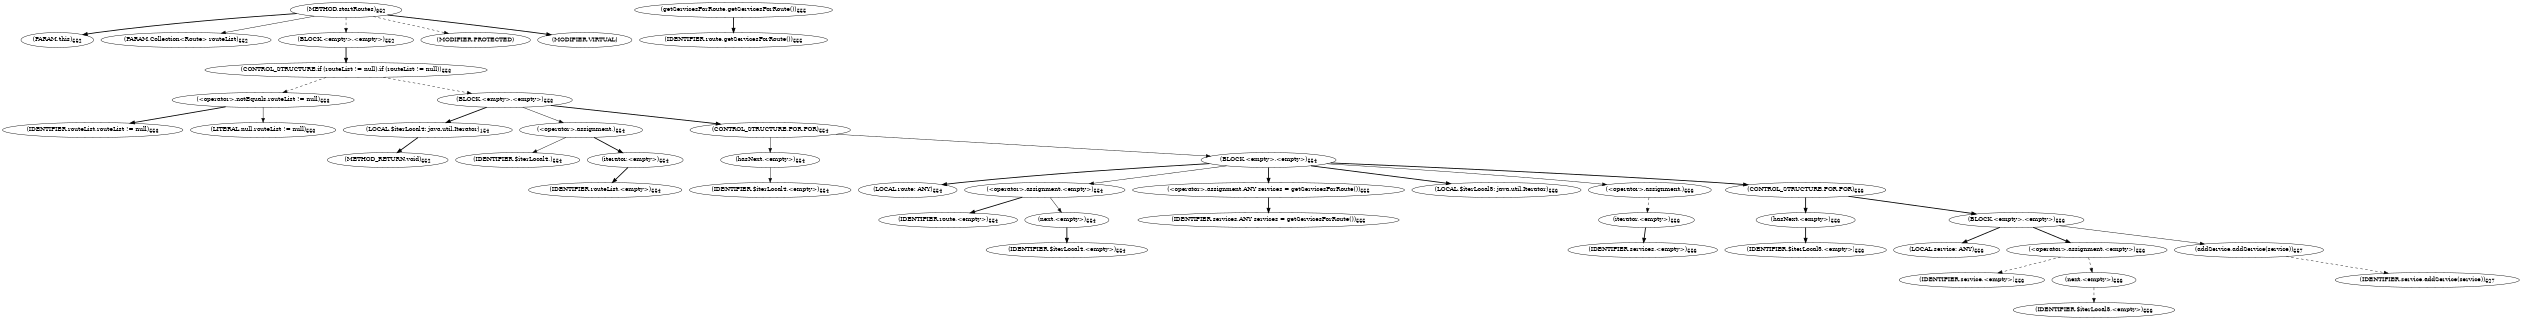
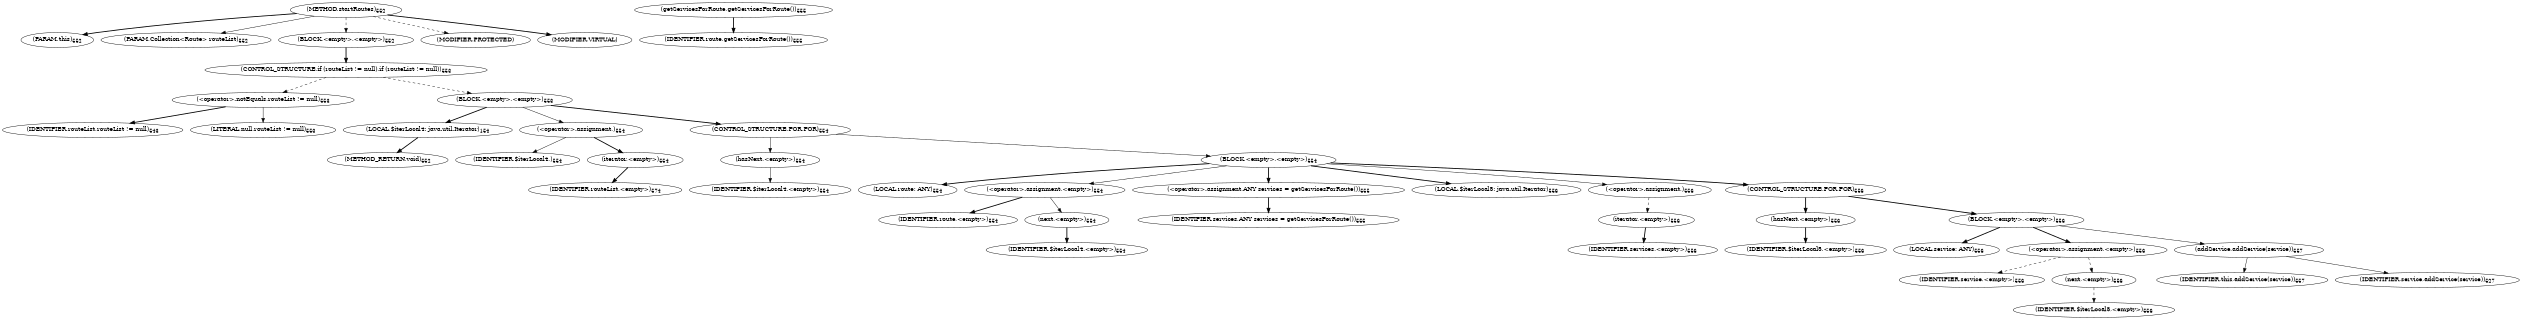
(381, 9) -> (381, 9)
(154, 129) -> (154, 129)
(656, 189) -> (656, 189)
(2335, 265) -> (2335, 265)
none -> (2242, 280)
